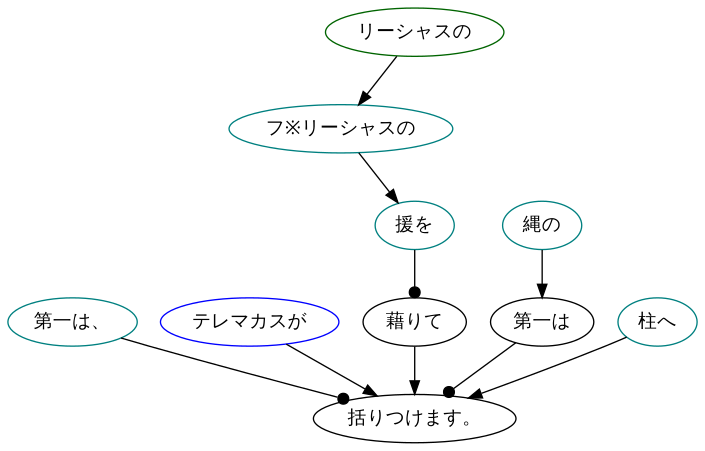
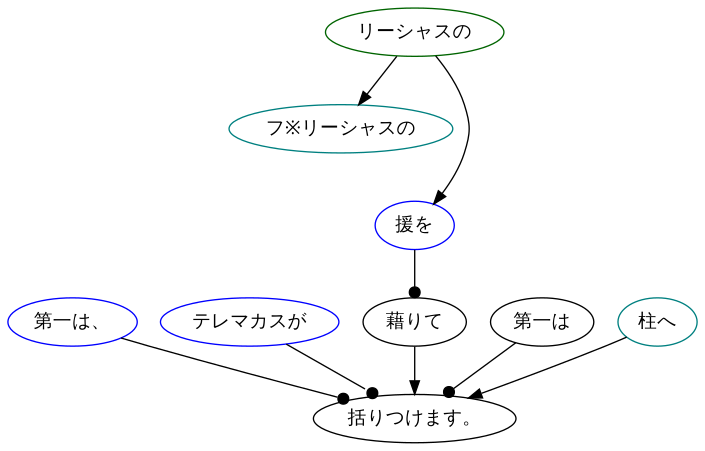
(374, 172) -> (469, 124)
(415, 225) -> (415, 225)
(542, 225) -> none
(73, 322) -> (73, 322)
(326, 367) -> (326, 367)
